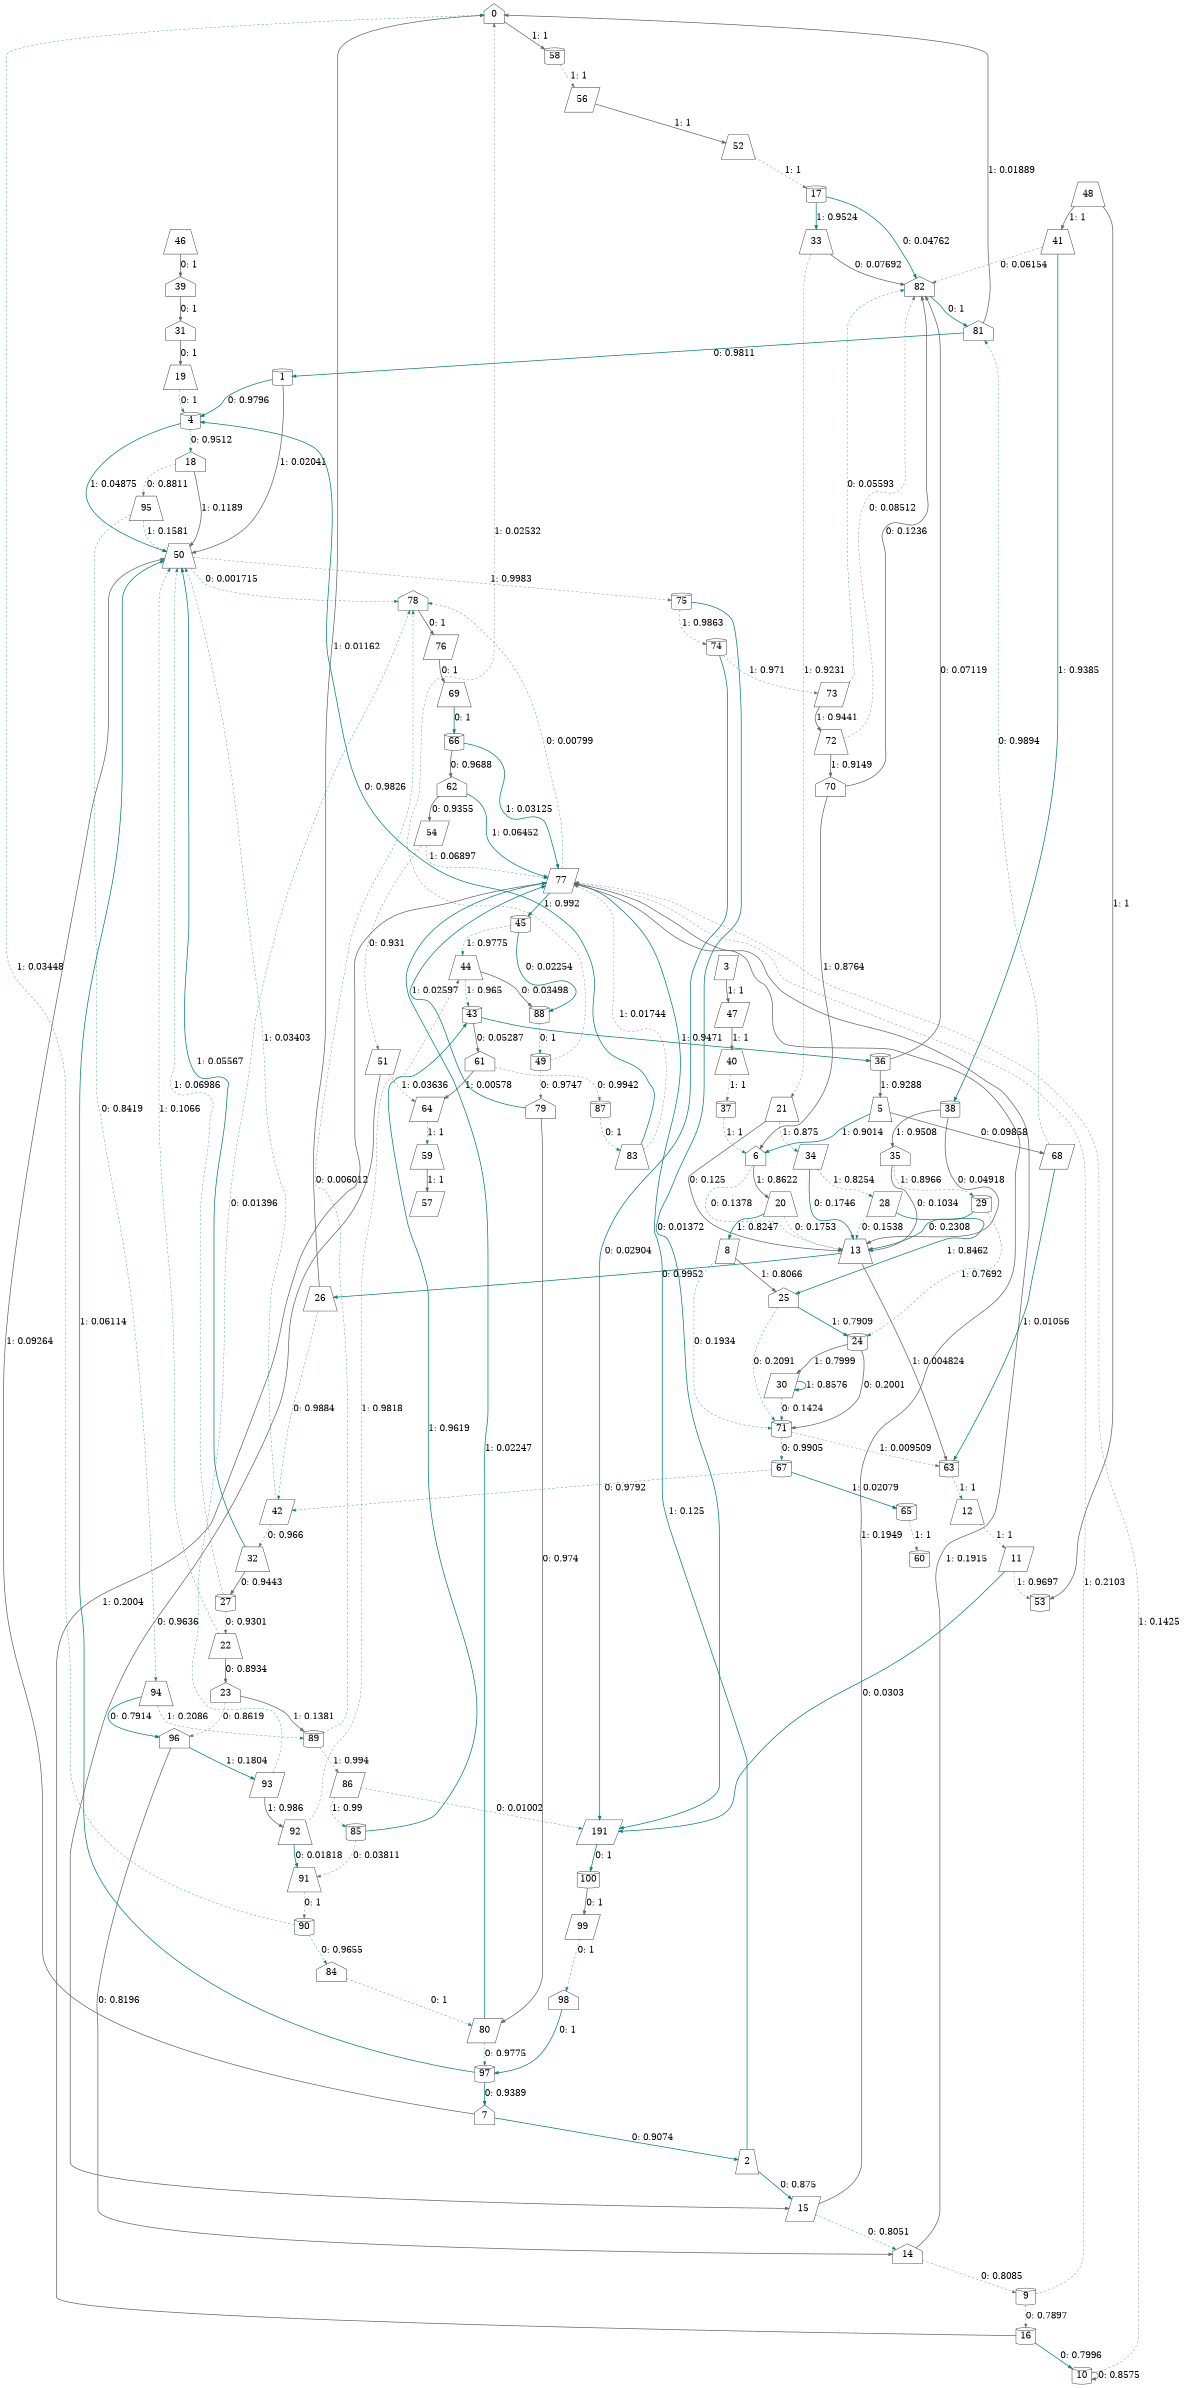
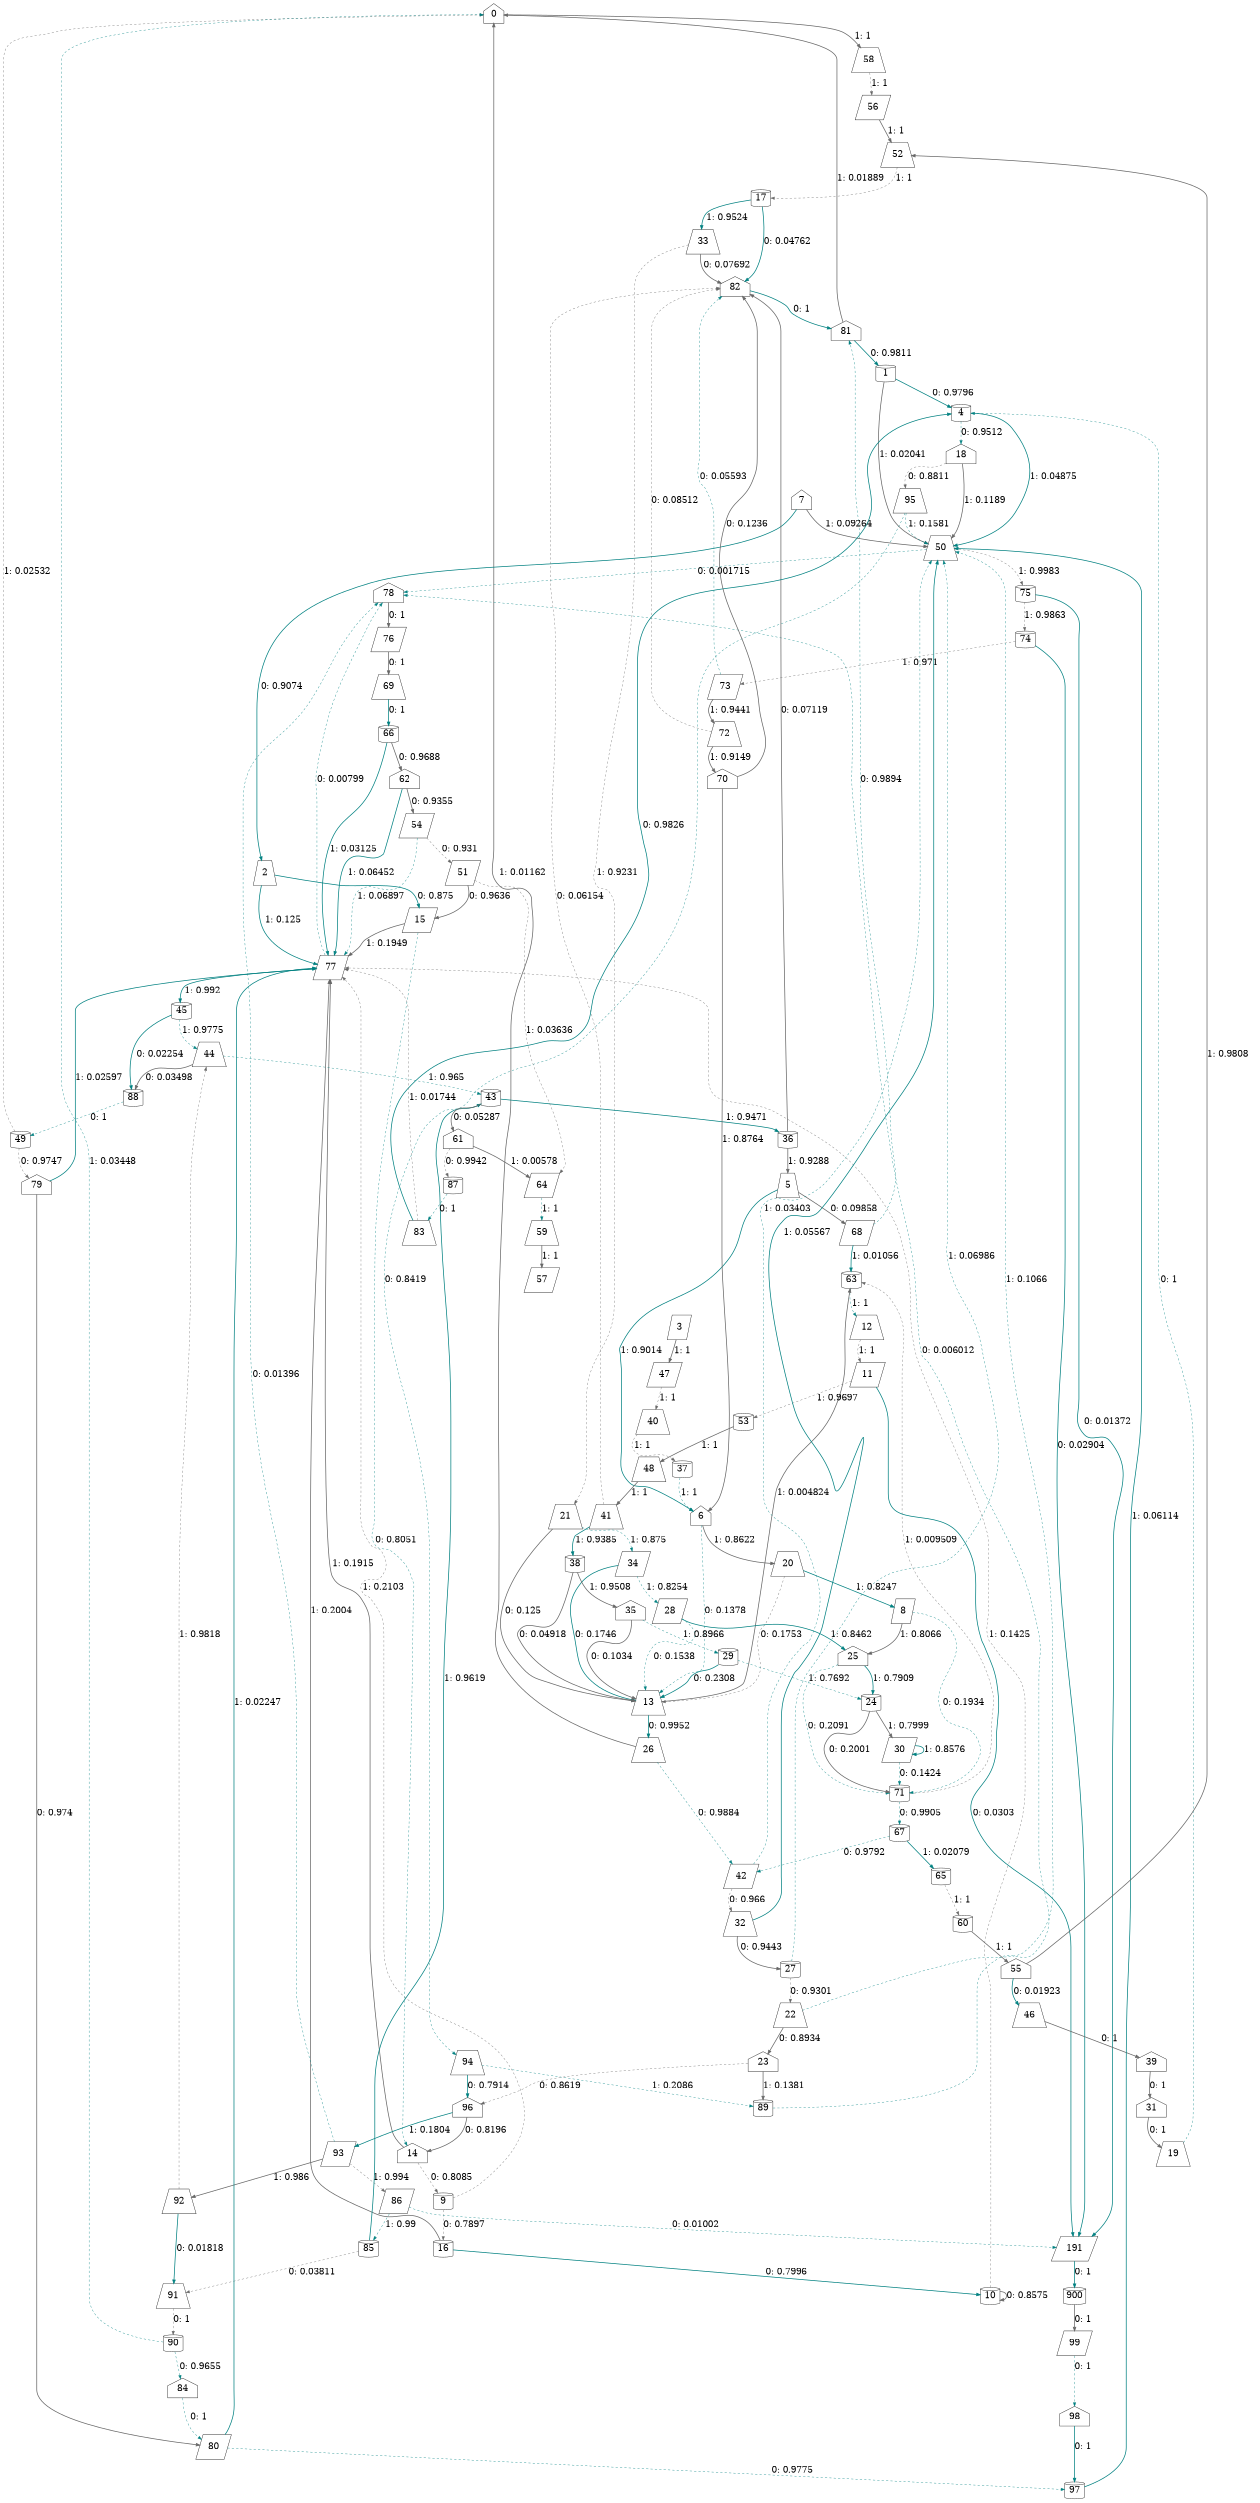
(555, 56) -> (869, 60)
(1113, 908) -> (698, 1443)
(732, 1037) -> (659, 1397)
(330, 1761) -> (366, 2177)
(588, 1880) -> (1075, 2296)
none -> (1016, 1970)
(485, 2092) -> none
